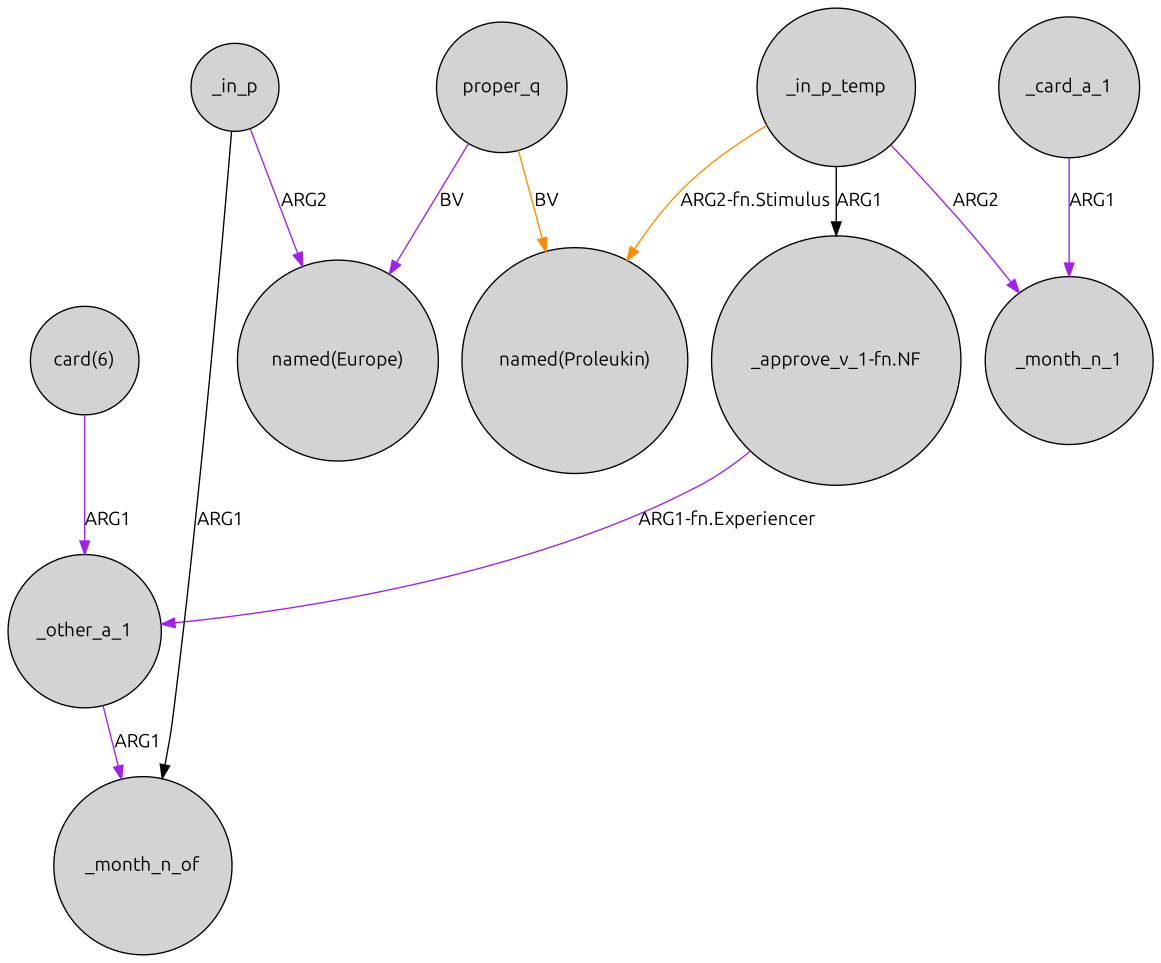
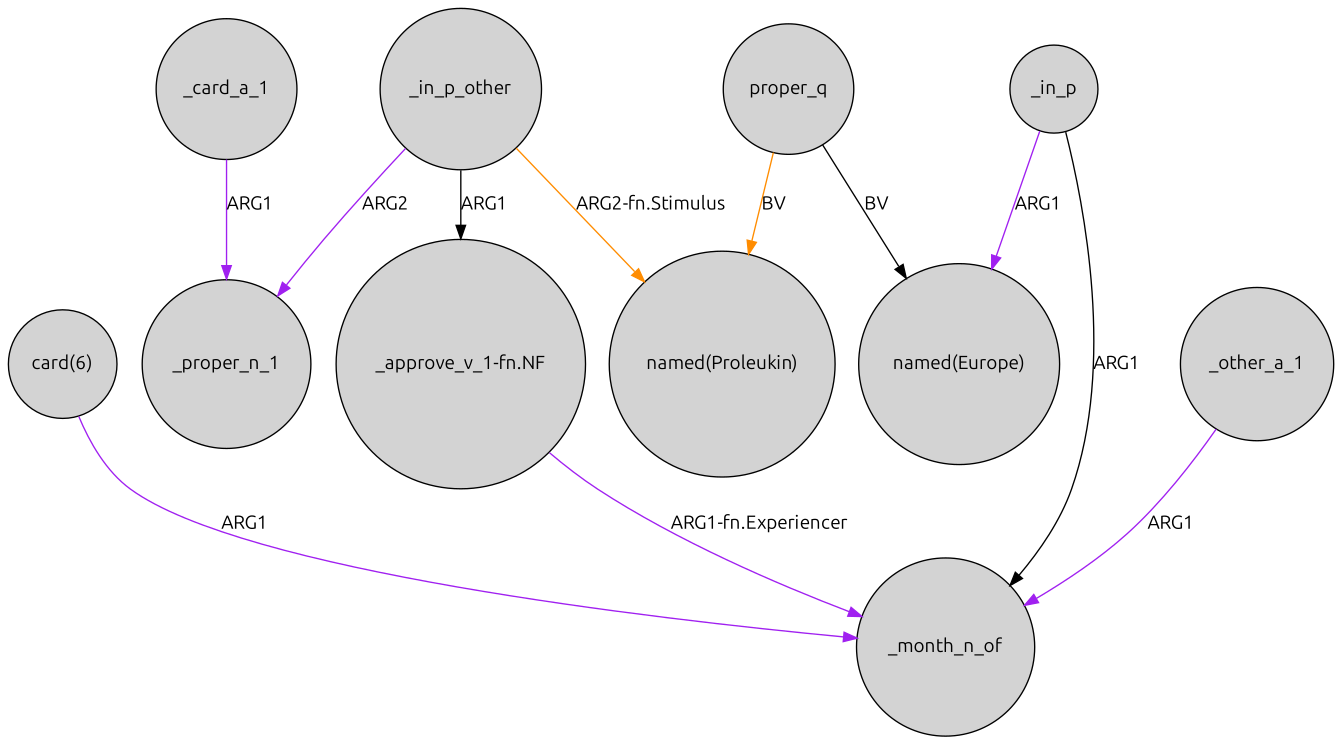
(836, 87) -> (461, 89)
(305, 201) -> (1038, 205)
(433, 203) -> (861, 206)
(1069, 361) -> (227, 364)
(85, 478) -> (436, 583)
(473, 570) -> (693, 544)
